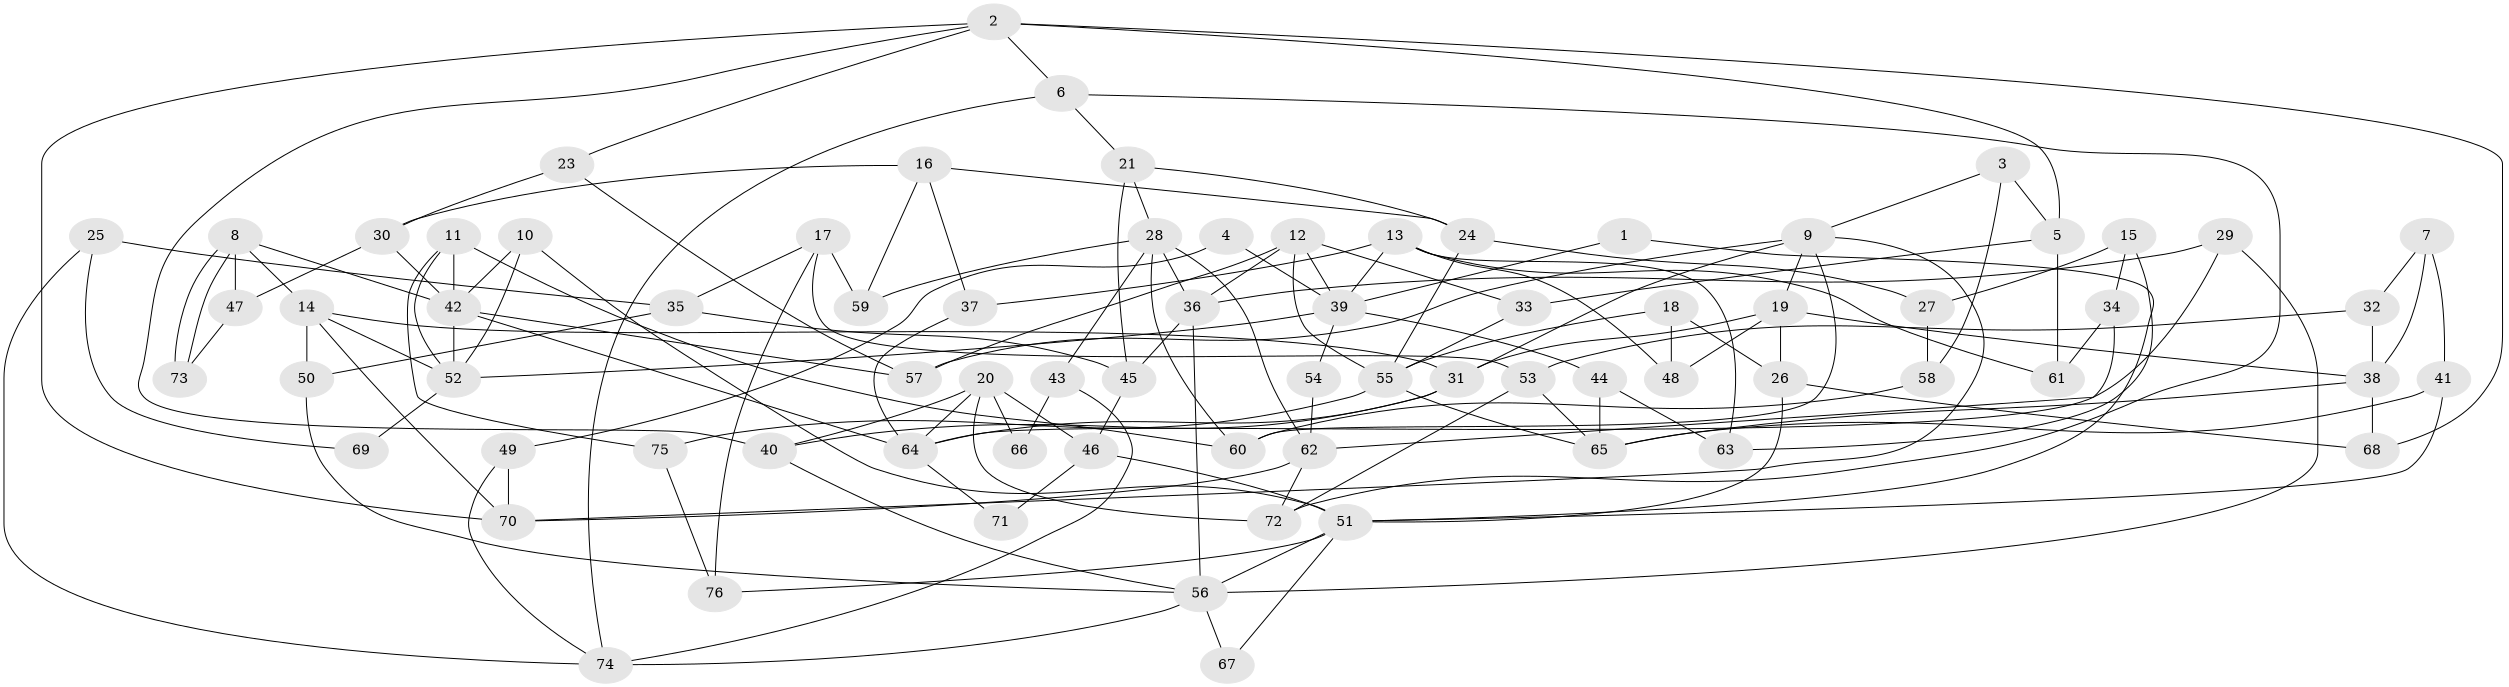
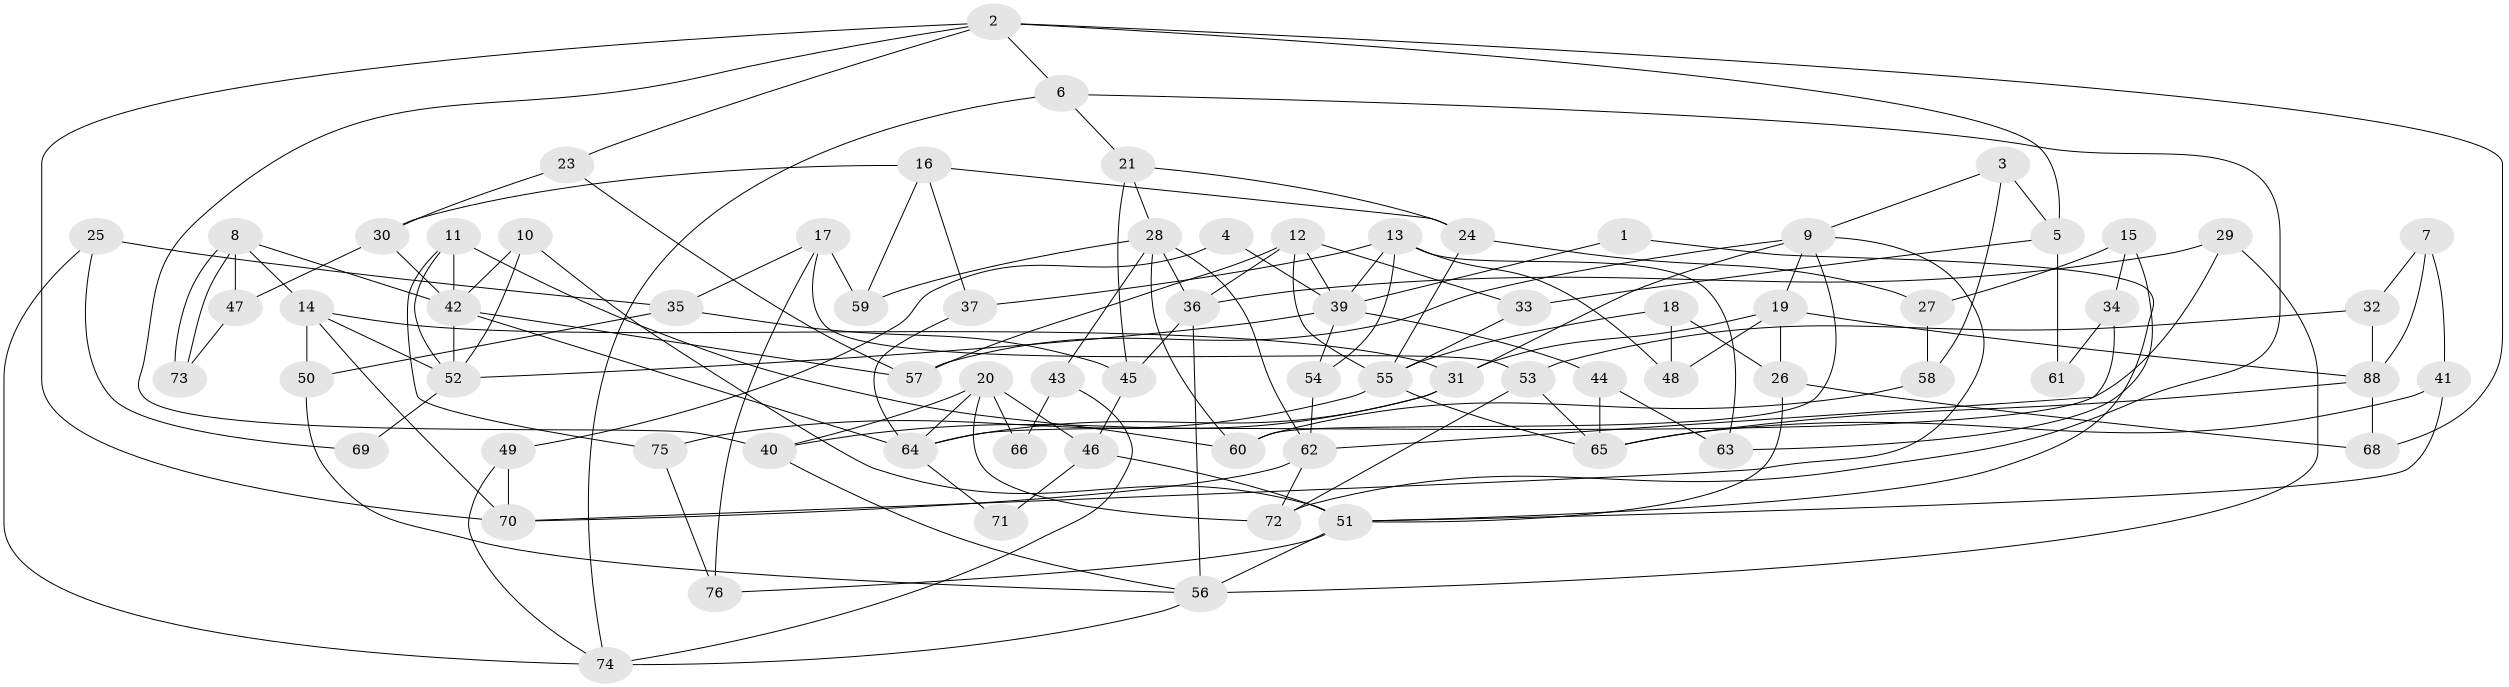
(1716, 272) -> (1383, 310)
(2372, 379) -> (2372, 379)
(1227, 665) -> none
